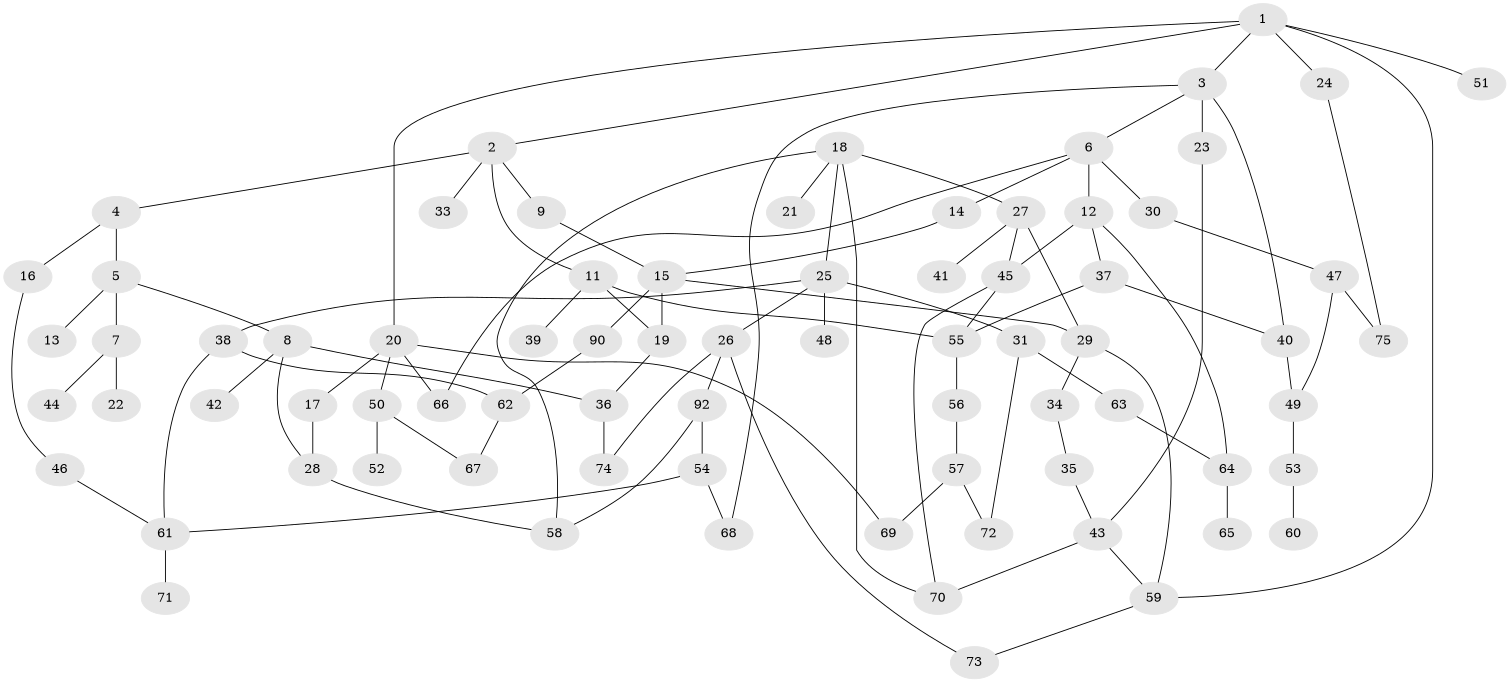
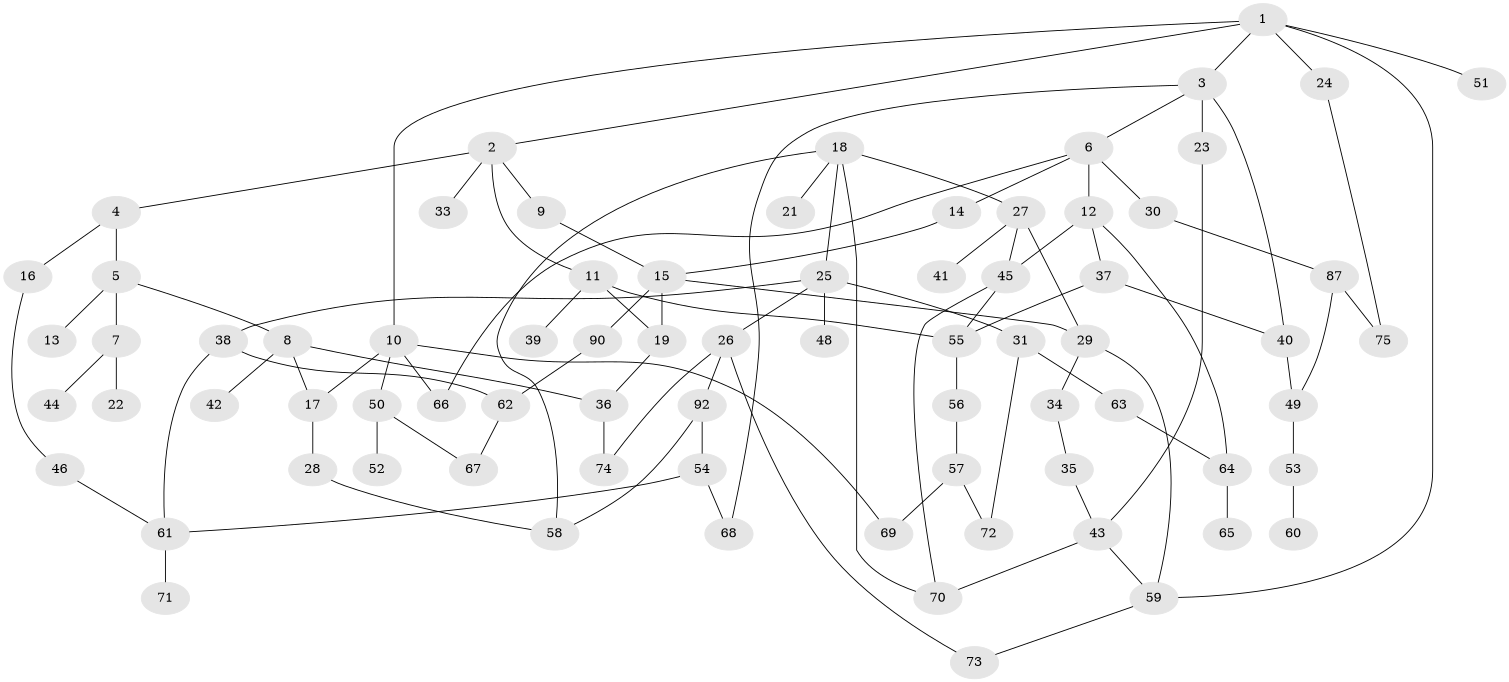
(1334, 277) -> (1334, 277)
(394, 341) -> (394, 341)
(278, 409) -> (300, 373)
